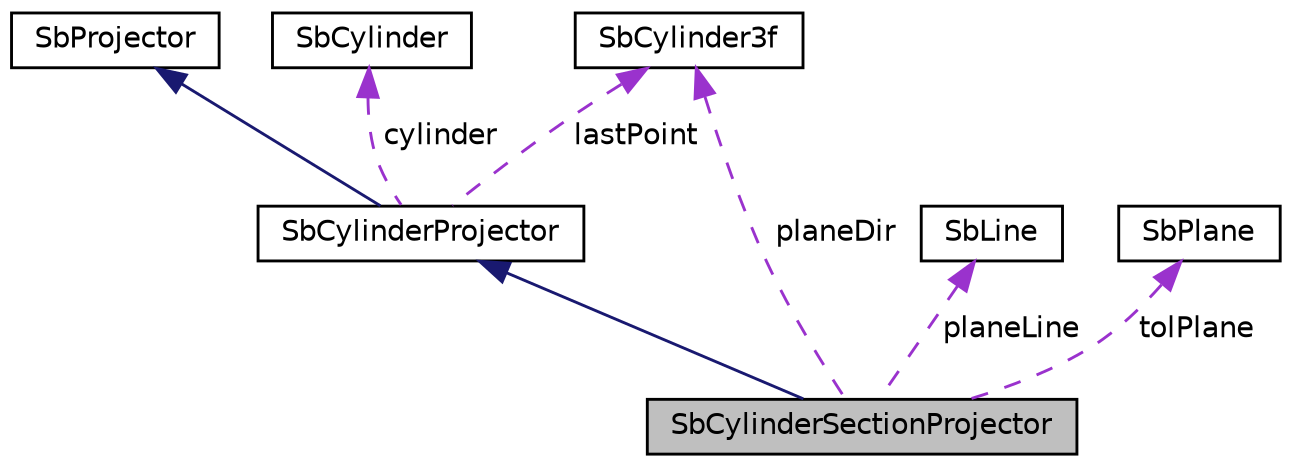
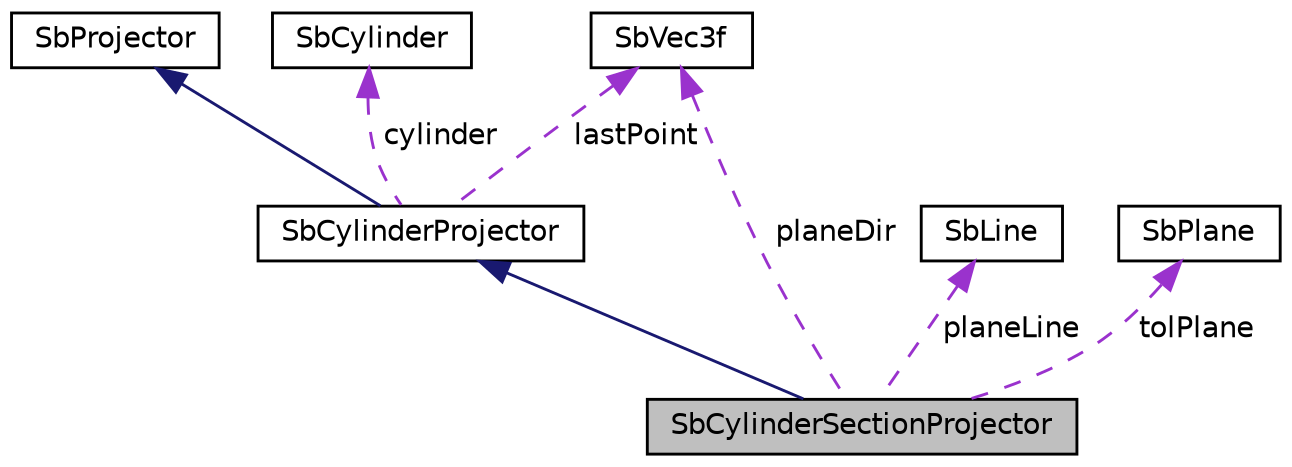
(689, 40) -> (672, 40)
